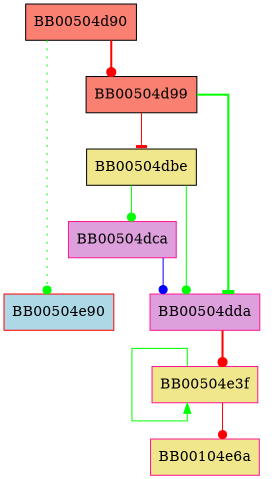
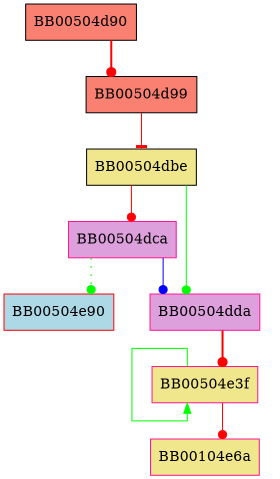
(47, 163) -> (91, 272)
(228, 176) -> none
(131, 199) -> (131, 199)
